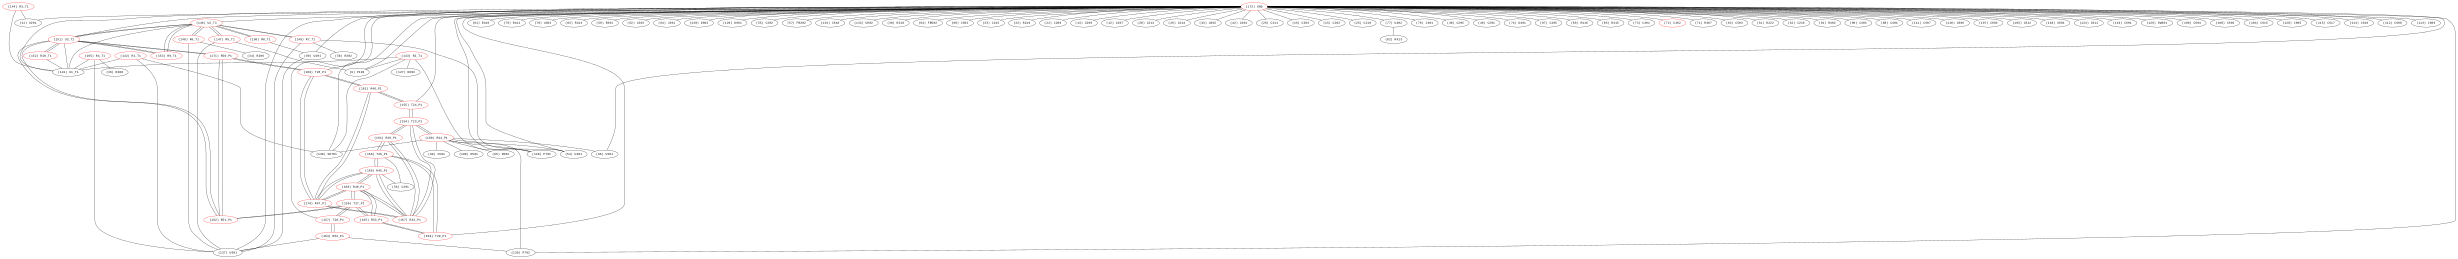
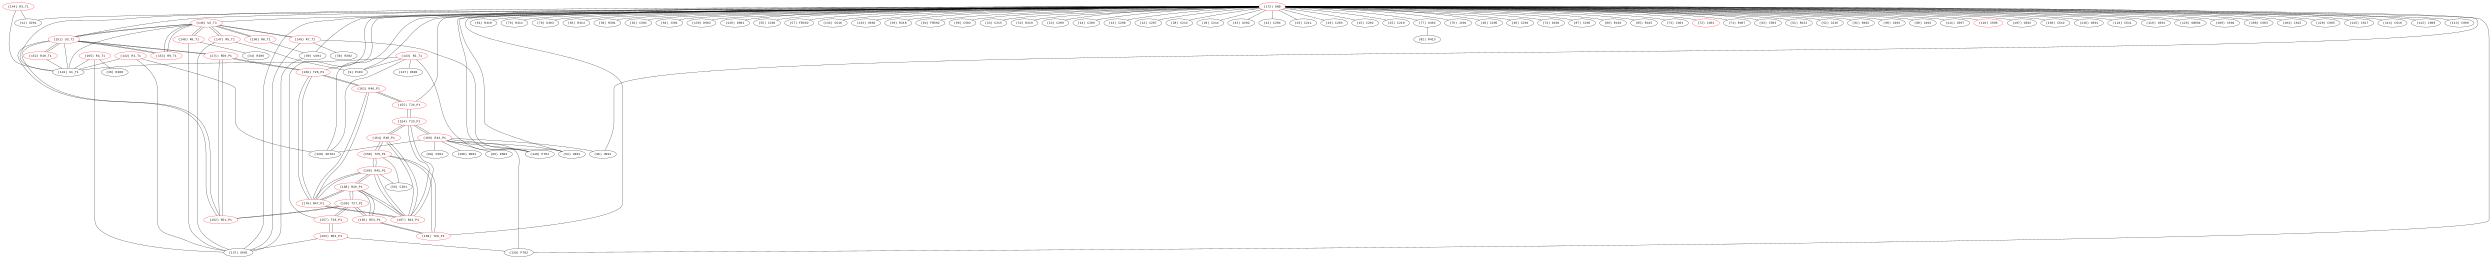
none -> (1117, 23)
(1955, 23) -> (1988, 23)
